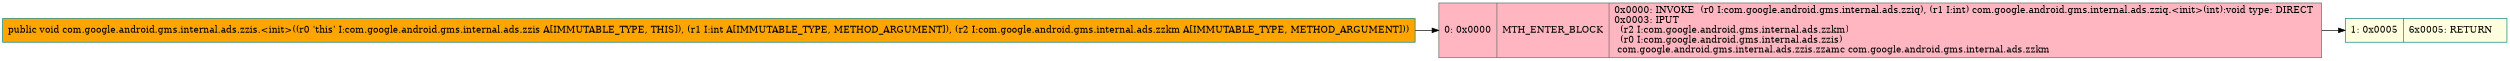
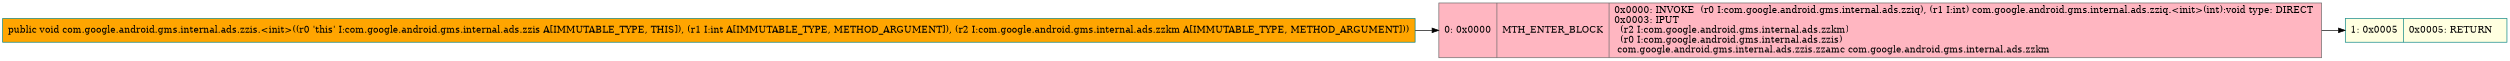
(2455, 30) -> (2455, 30)
